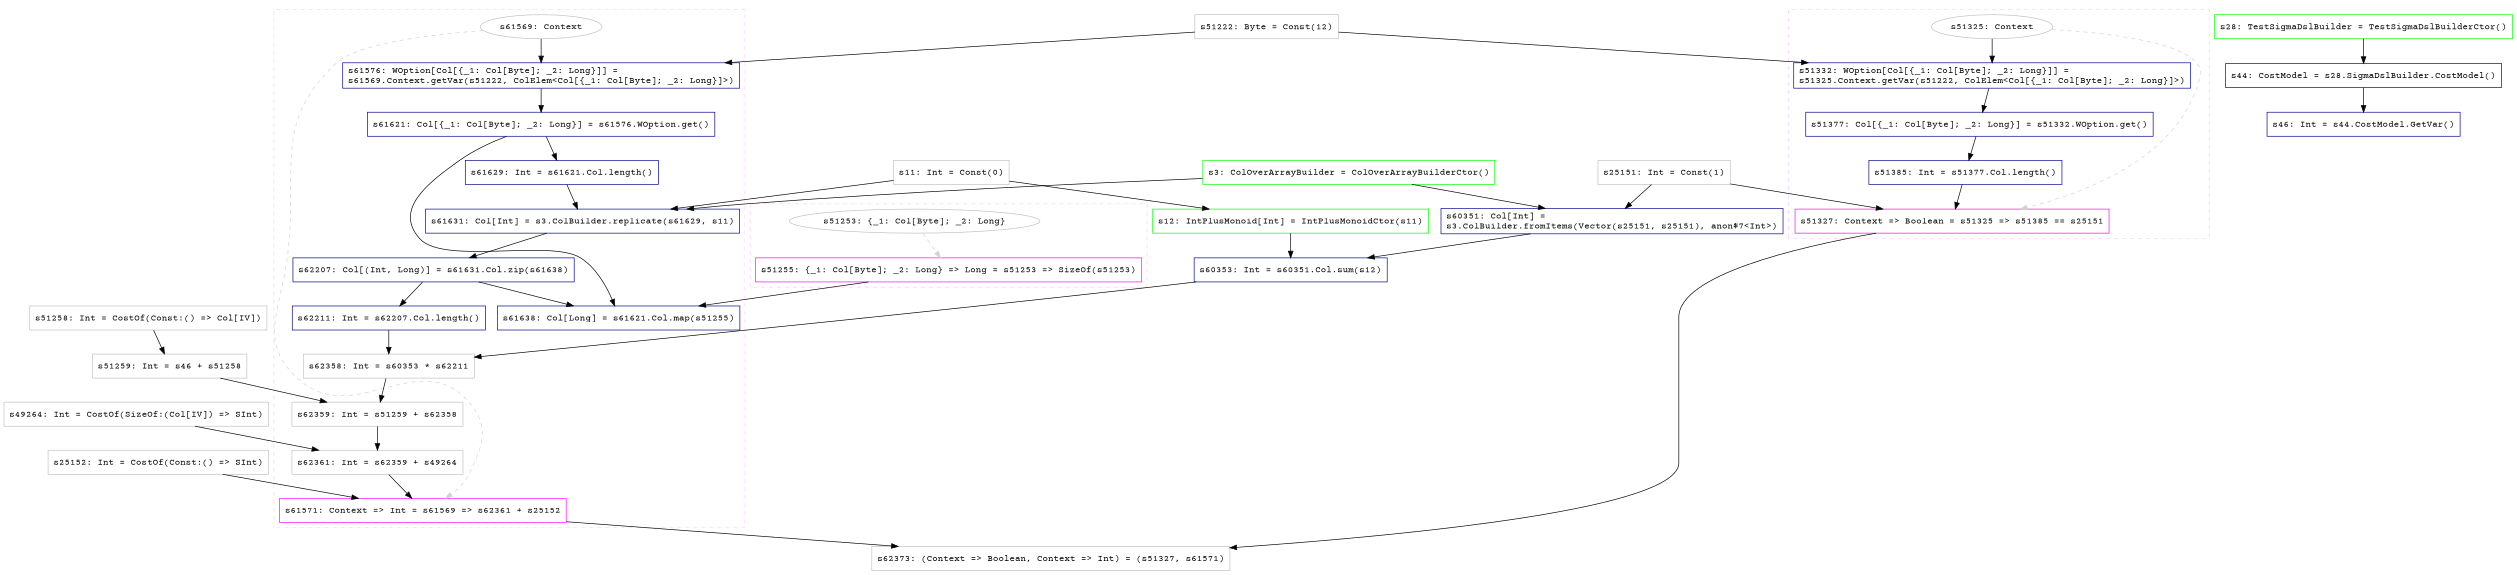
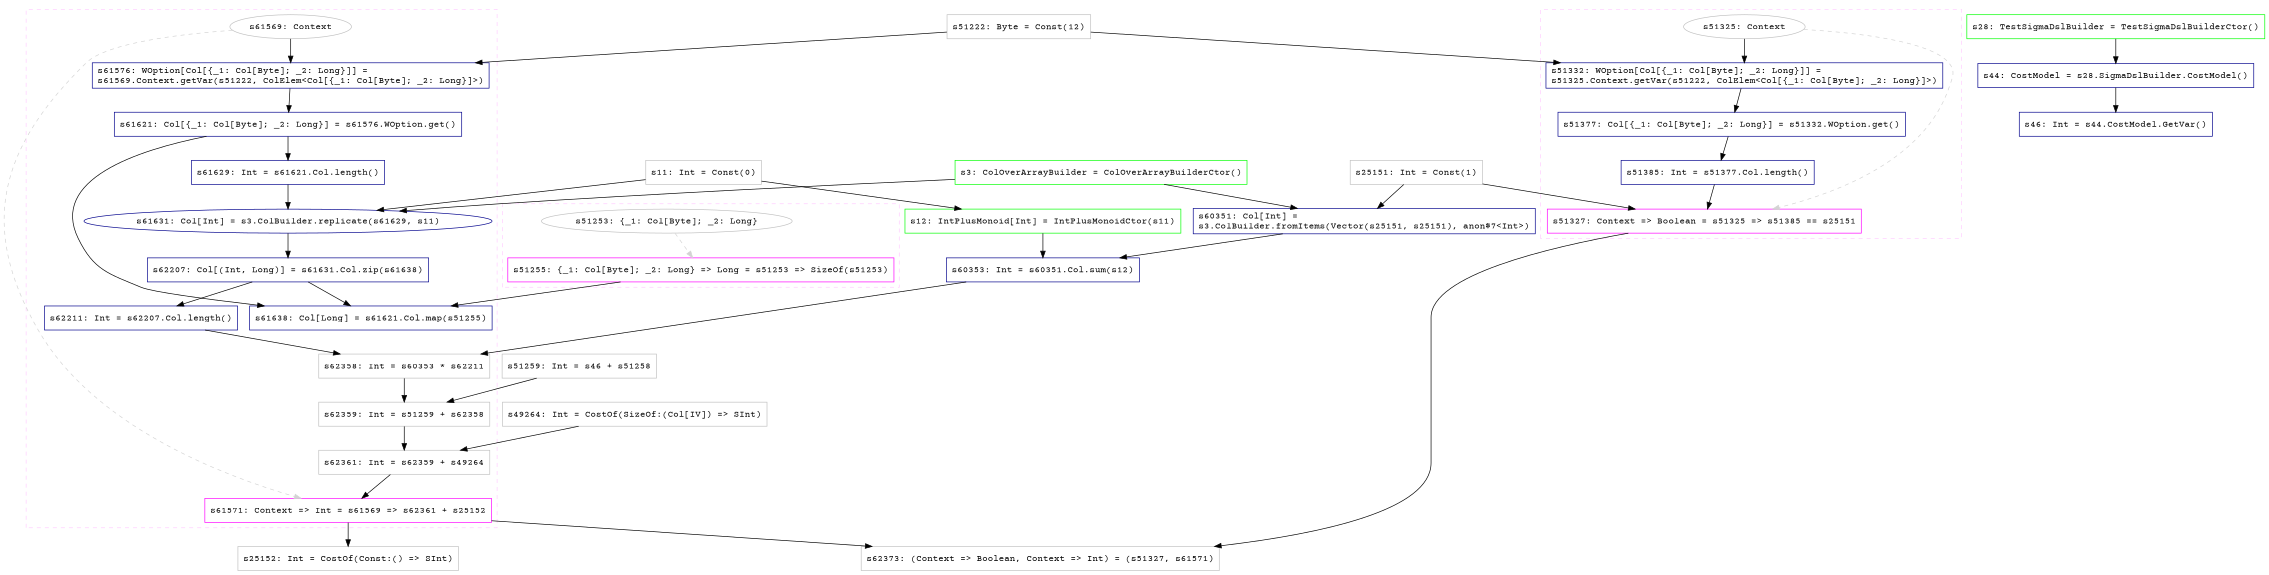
(583, 221) -> (288, 221)
(148, 318) -> none
(287, 486) -> (348, 532)
